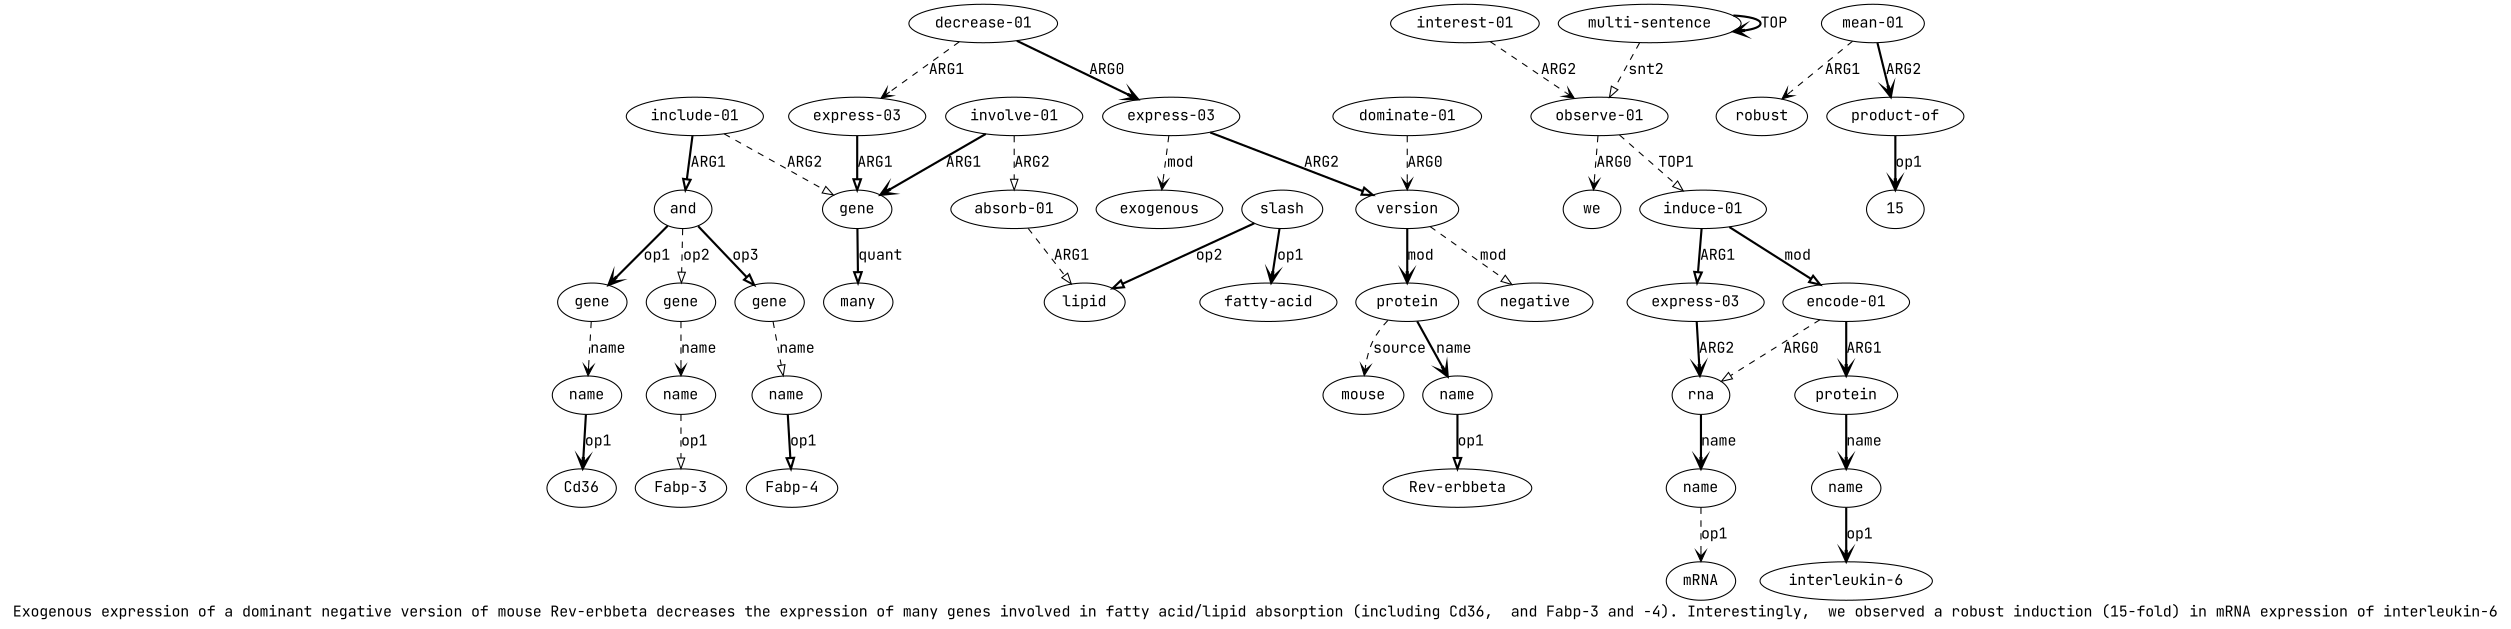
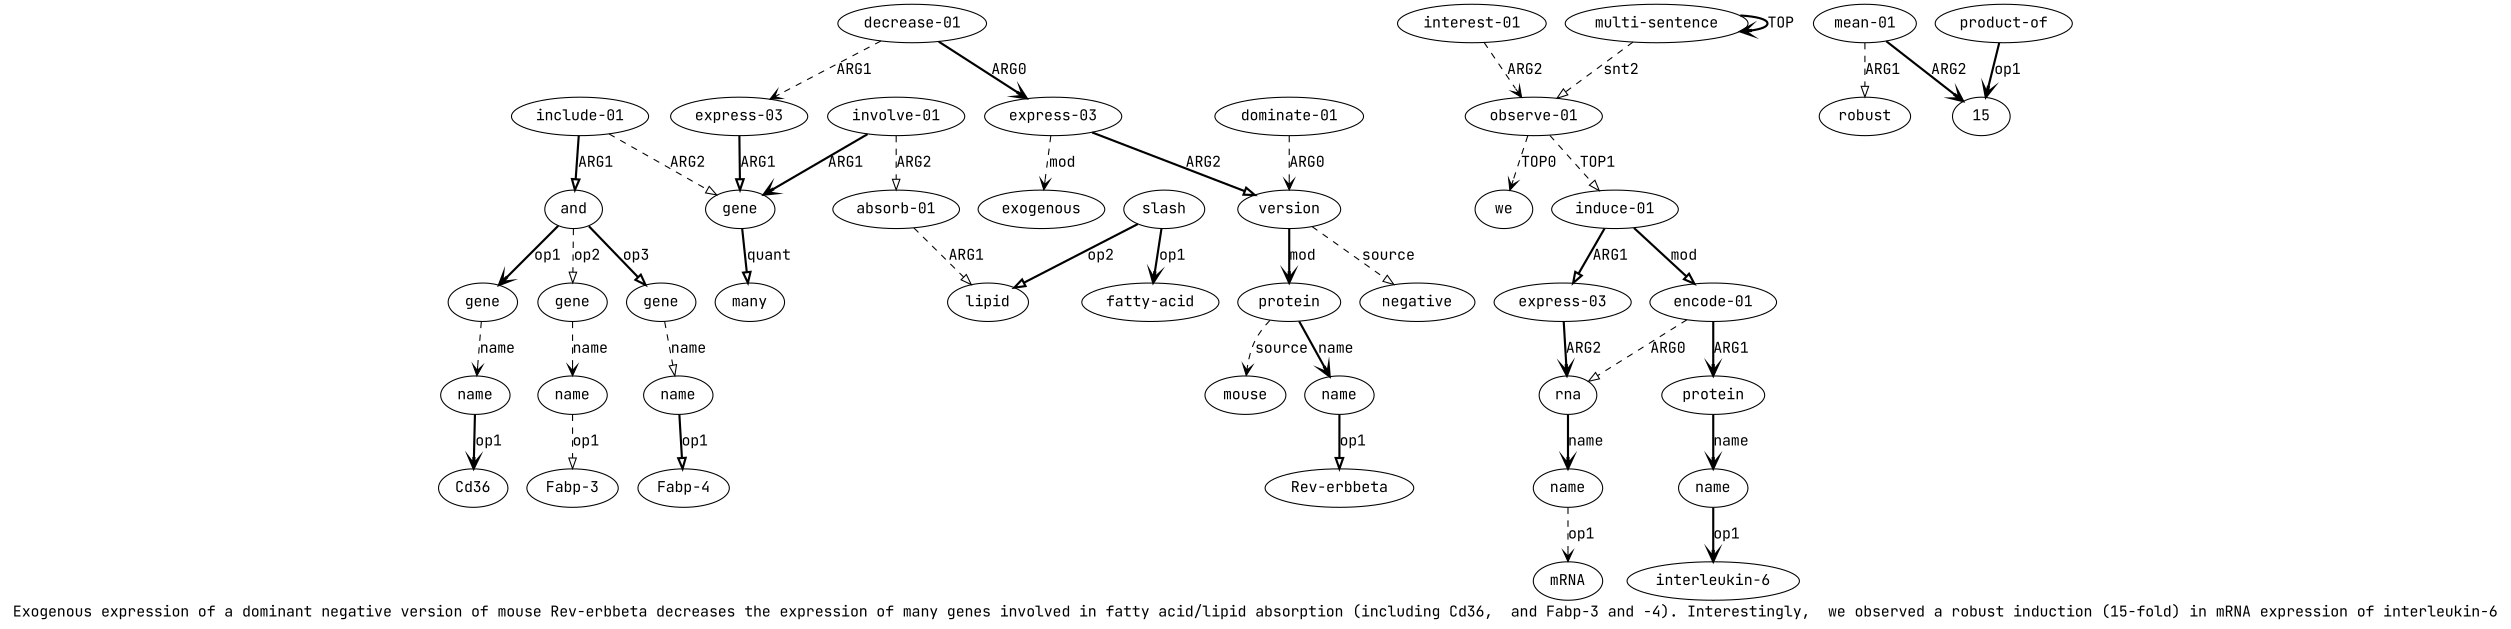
(1883, 65) -> (1920, 68)
(1822, 67) -> (1865, 65)
(1614, 163) -> (1539, 163)
(1493, 256) -> (1389, 256)
